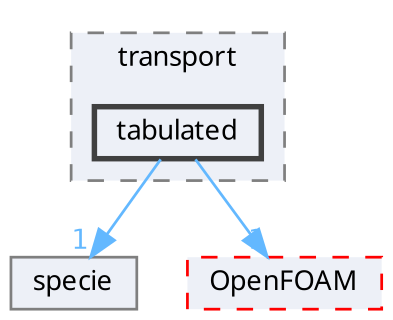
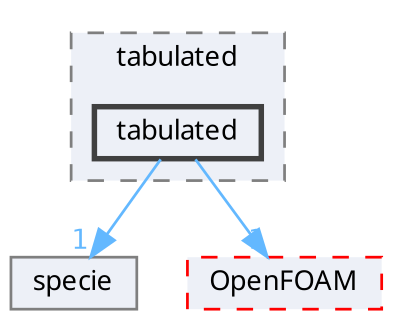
(178, 59) -> (178, 59)
